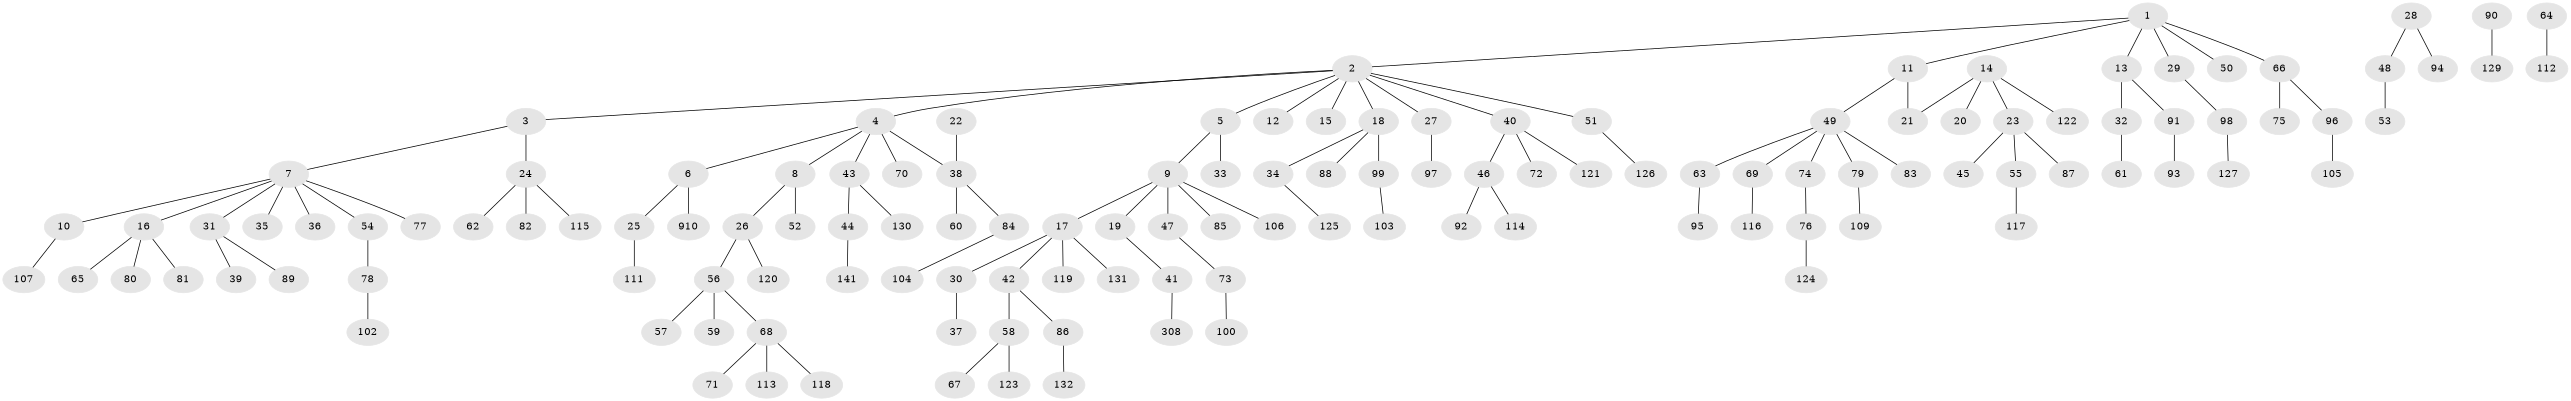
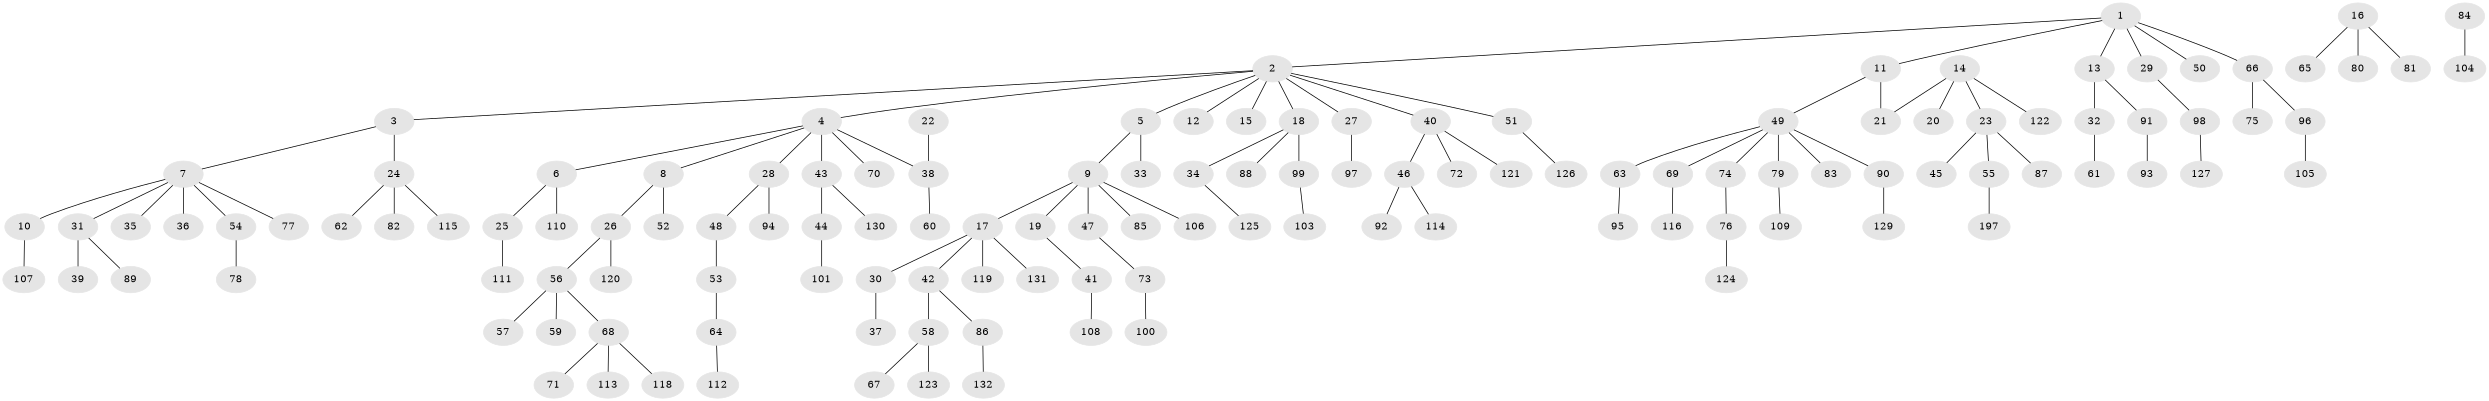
none -> (795, 148)
none -> (1831, 148)
(983, 200) -> none
(216, 201) -> none
(688, 227) -> (557, 227)
(2016, 227) -> (1989, 227)
(847, 280) -> (822, 280)
none -> (716, 306)
(368, 332) -> none
(1172, 332) -> (1091, 332)
